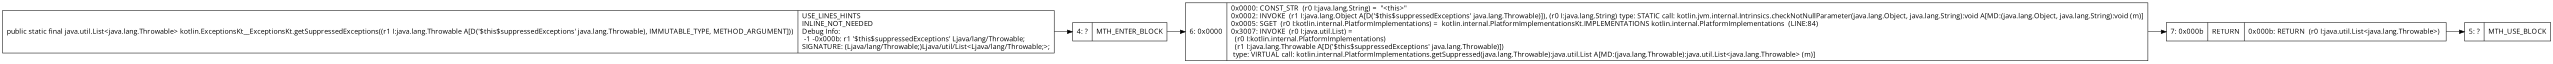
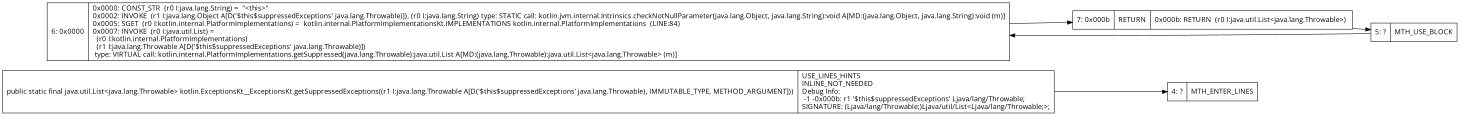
(1130, 32) -> (1222, 91)
(1174, 32) -> (1193, 35)
(1293, 32) -> (155, 32)
